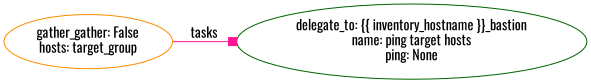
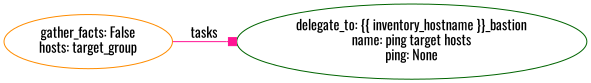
(88, 42) -> (88, 42)
